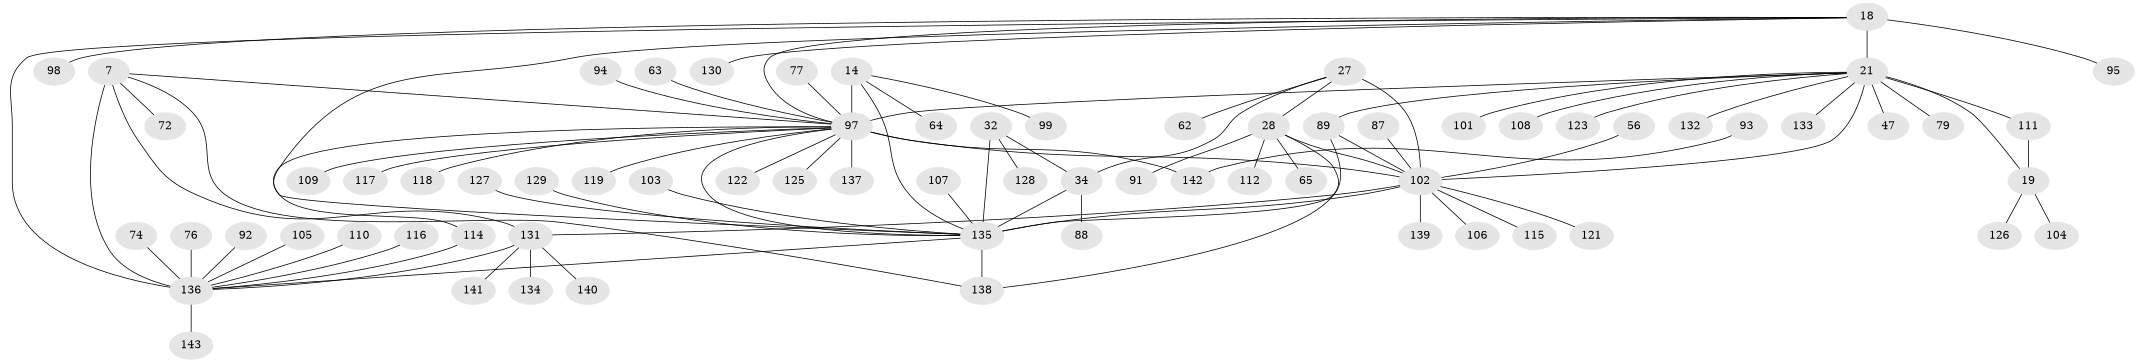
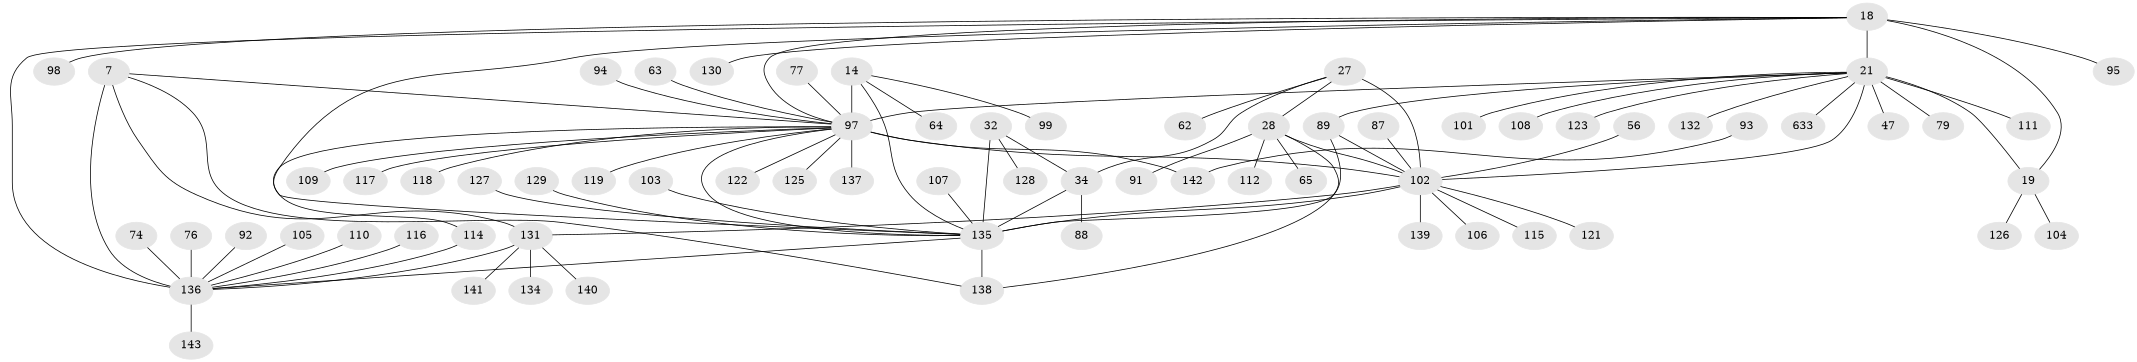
(165, 126) -> none
(1803, 126) -> (1803, 126)
(2028, 154) -> (2009, 66)
